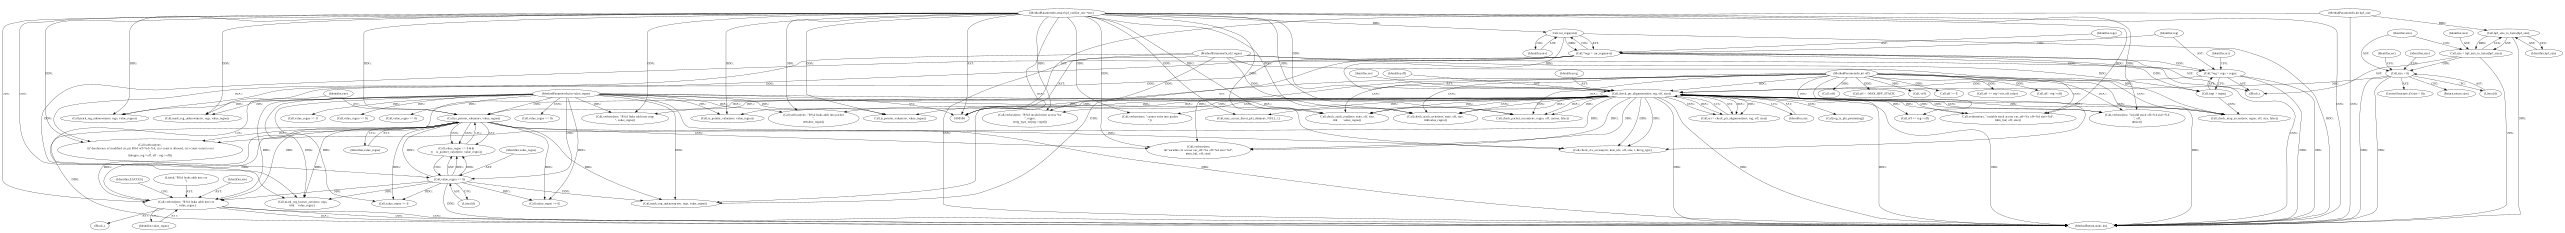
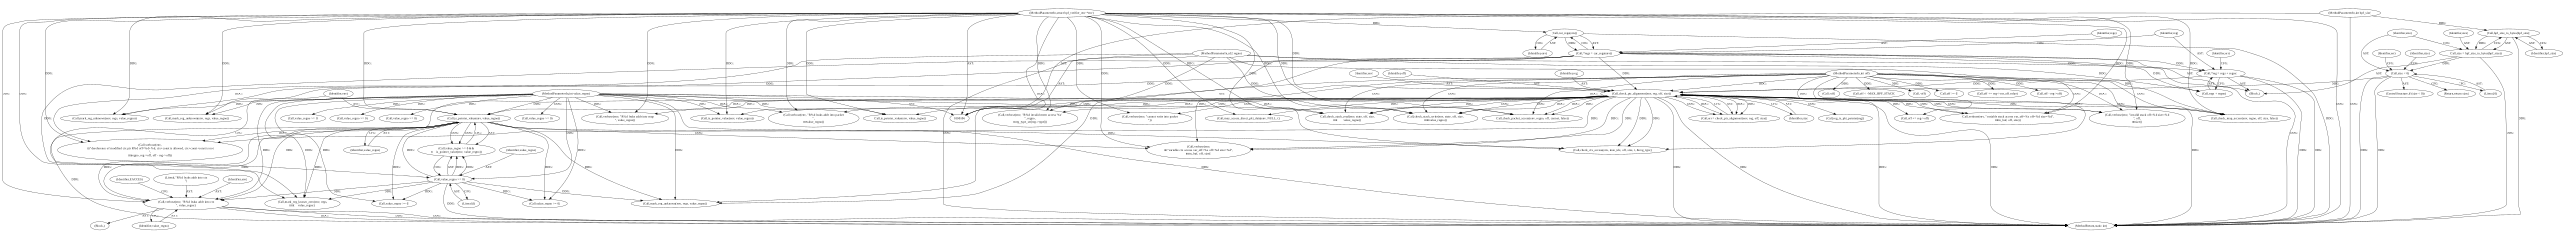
(1347, 77) -> (1617, 73)
(2228, 105) -> (1700, 16)
